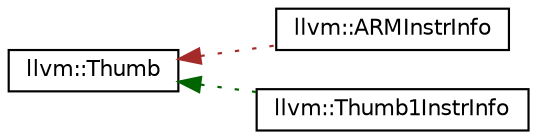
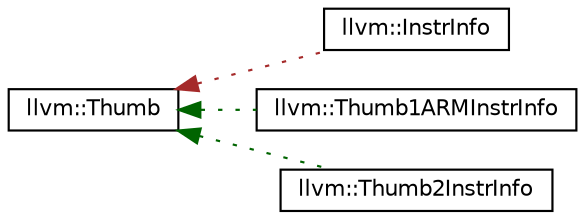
(393, 29) -> (417, 29)
(393, 110) -> (417, 110)
none -> (417, 190)
